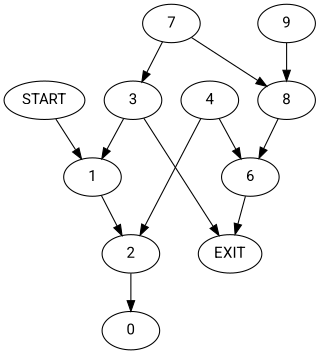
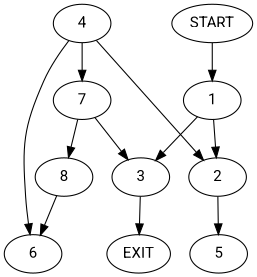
(287, 23) -> none
none -> (82, 57)
(115, 134) -> (185, 129)
(242, 210) -> none
(131, 331) -> (219, 254)
